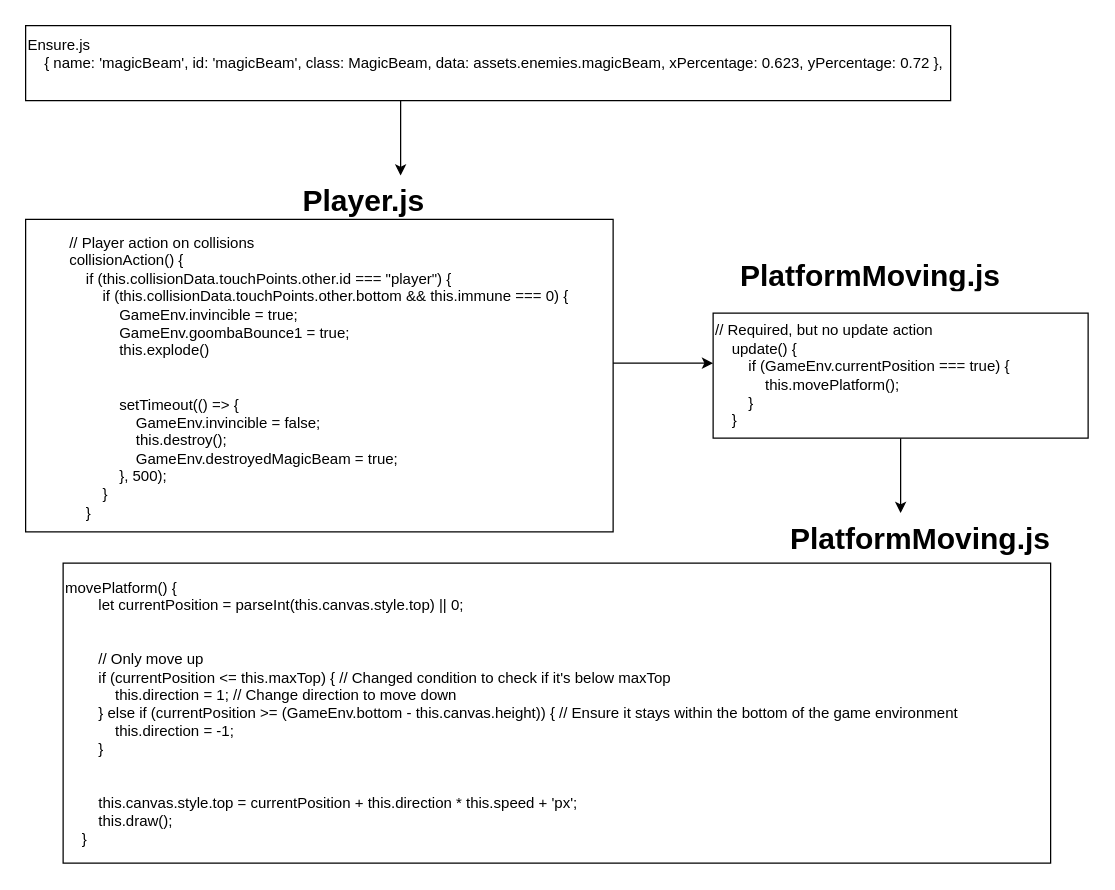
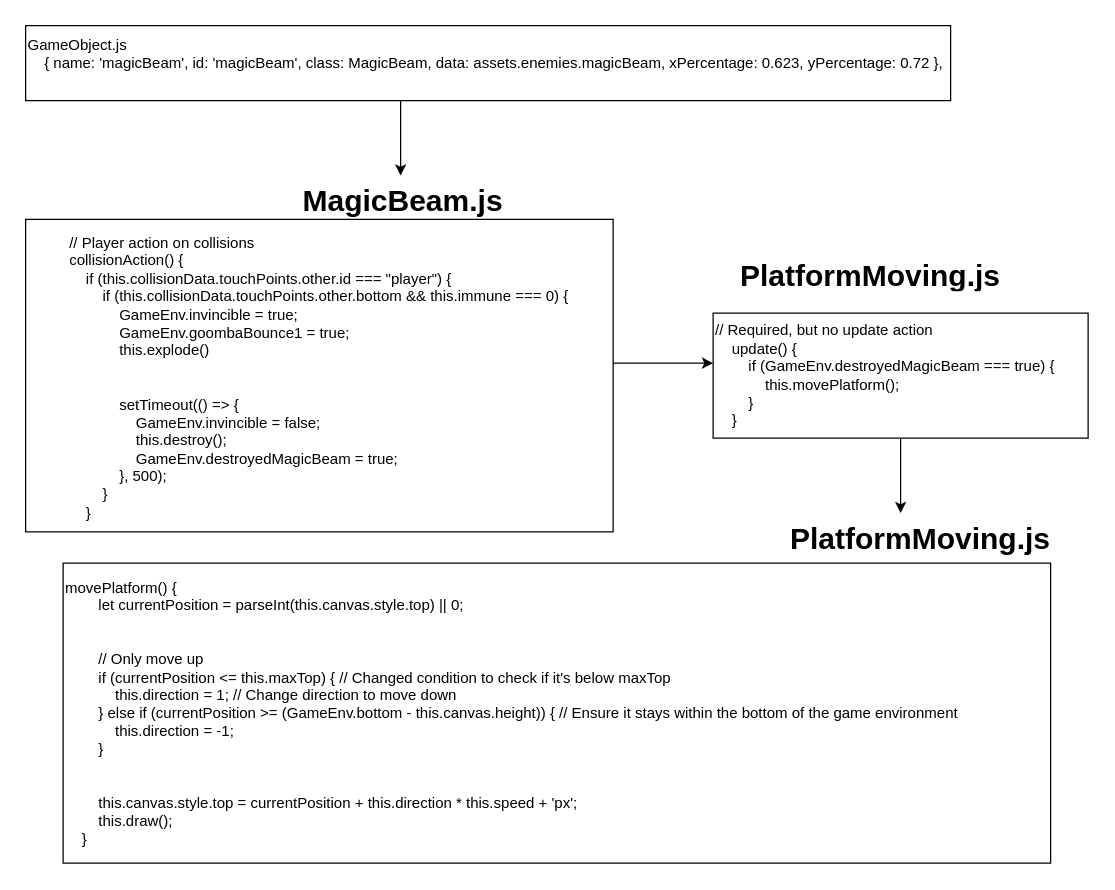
(488, 63) -> (488, 63)
(337, 193) -> (350, 193)
(864, 376) -> (878, 376)
